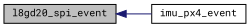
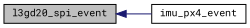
(60, 14) -> (60, 14)
